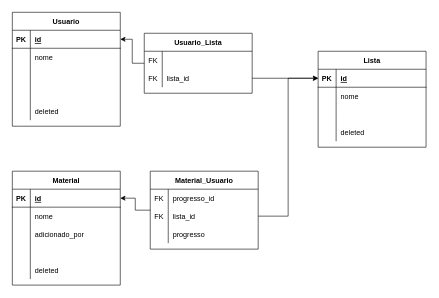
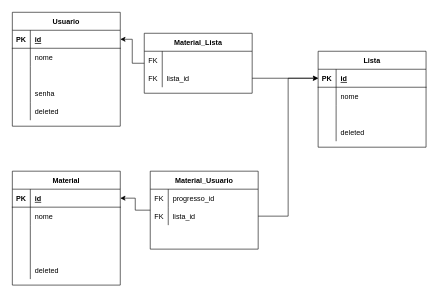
(198, 43) -> (198, 43)
none -> (75, 93)
(75, 234) -> none
(213, 234) -> none
